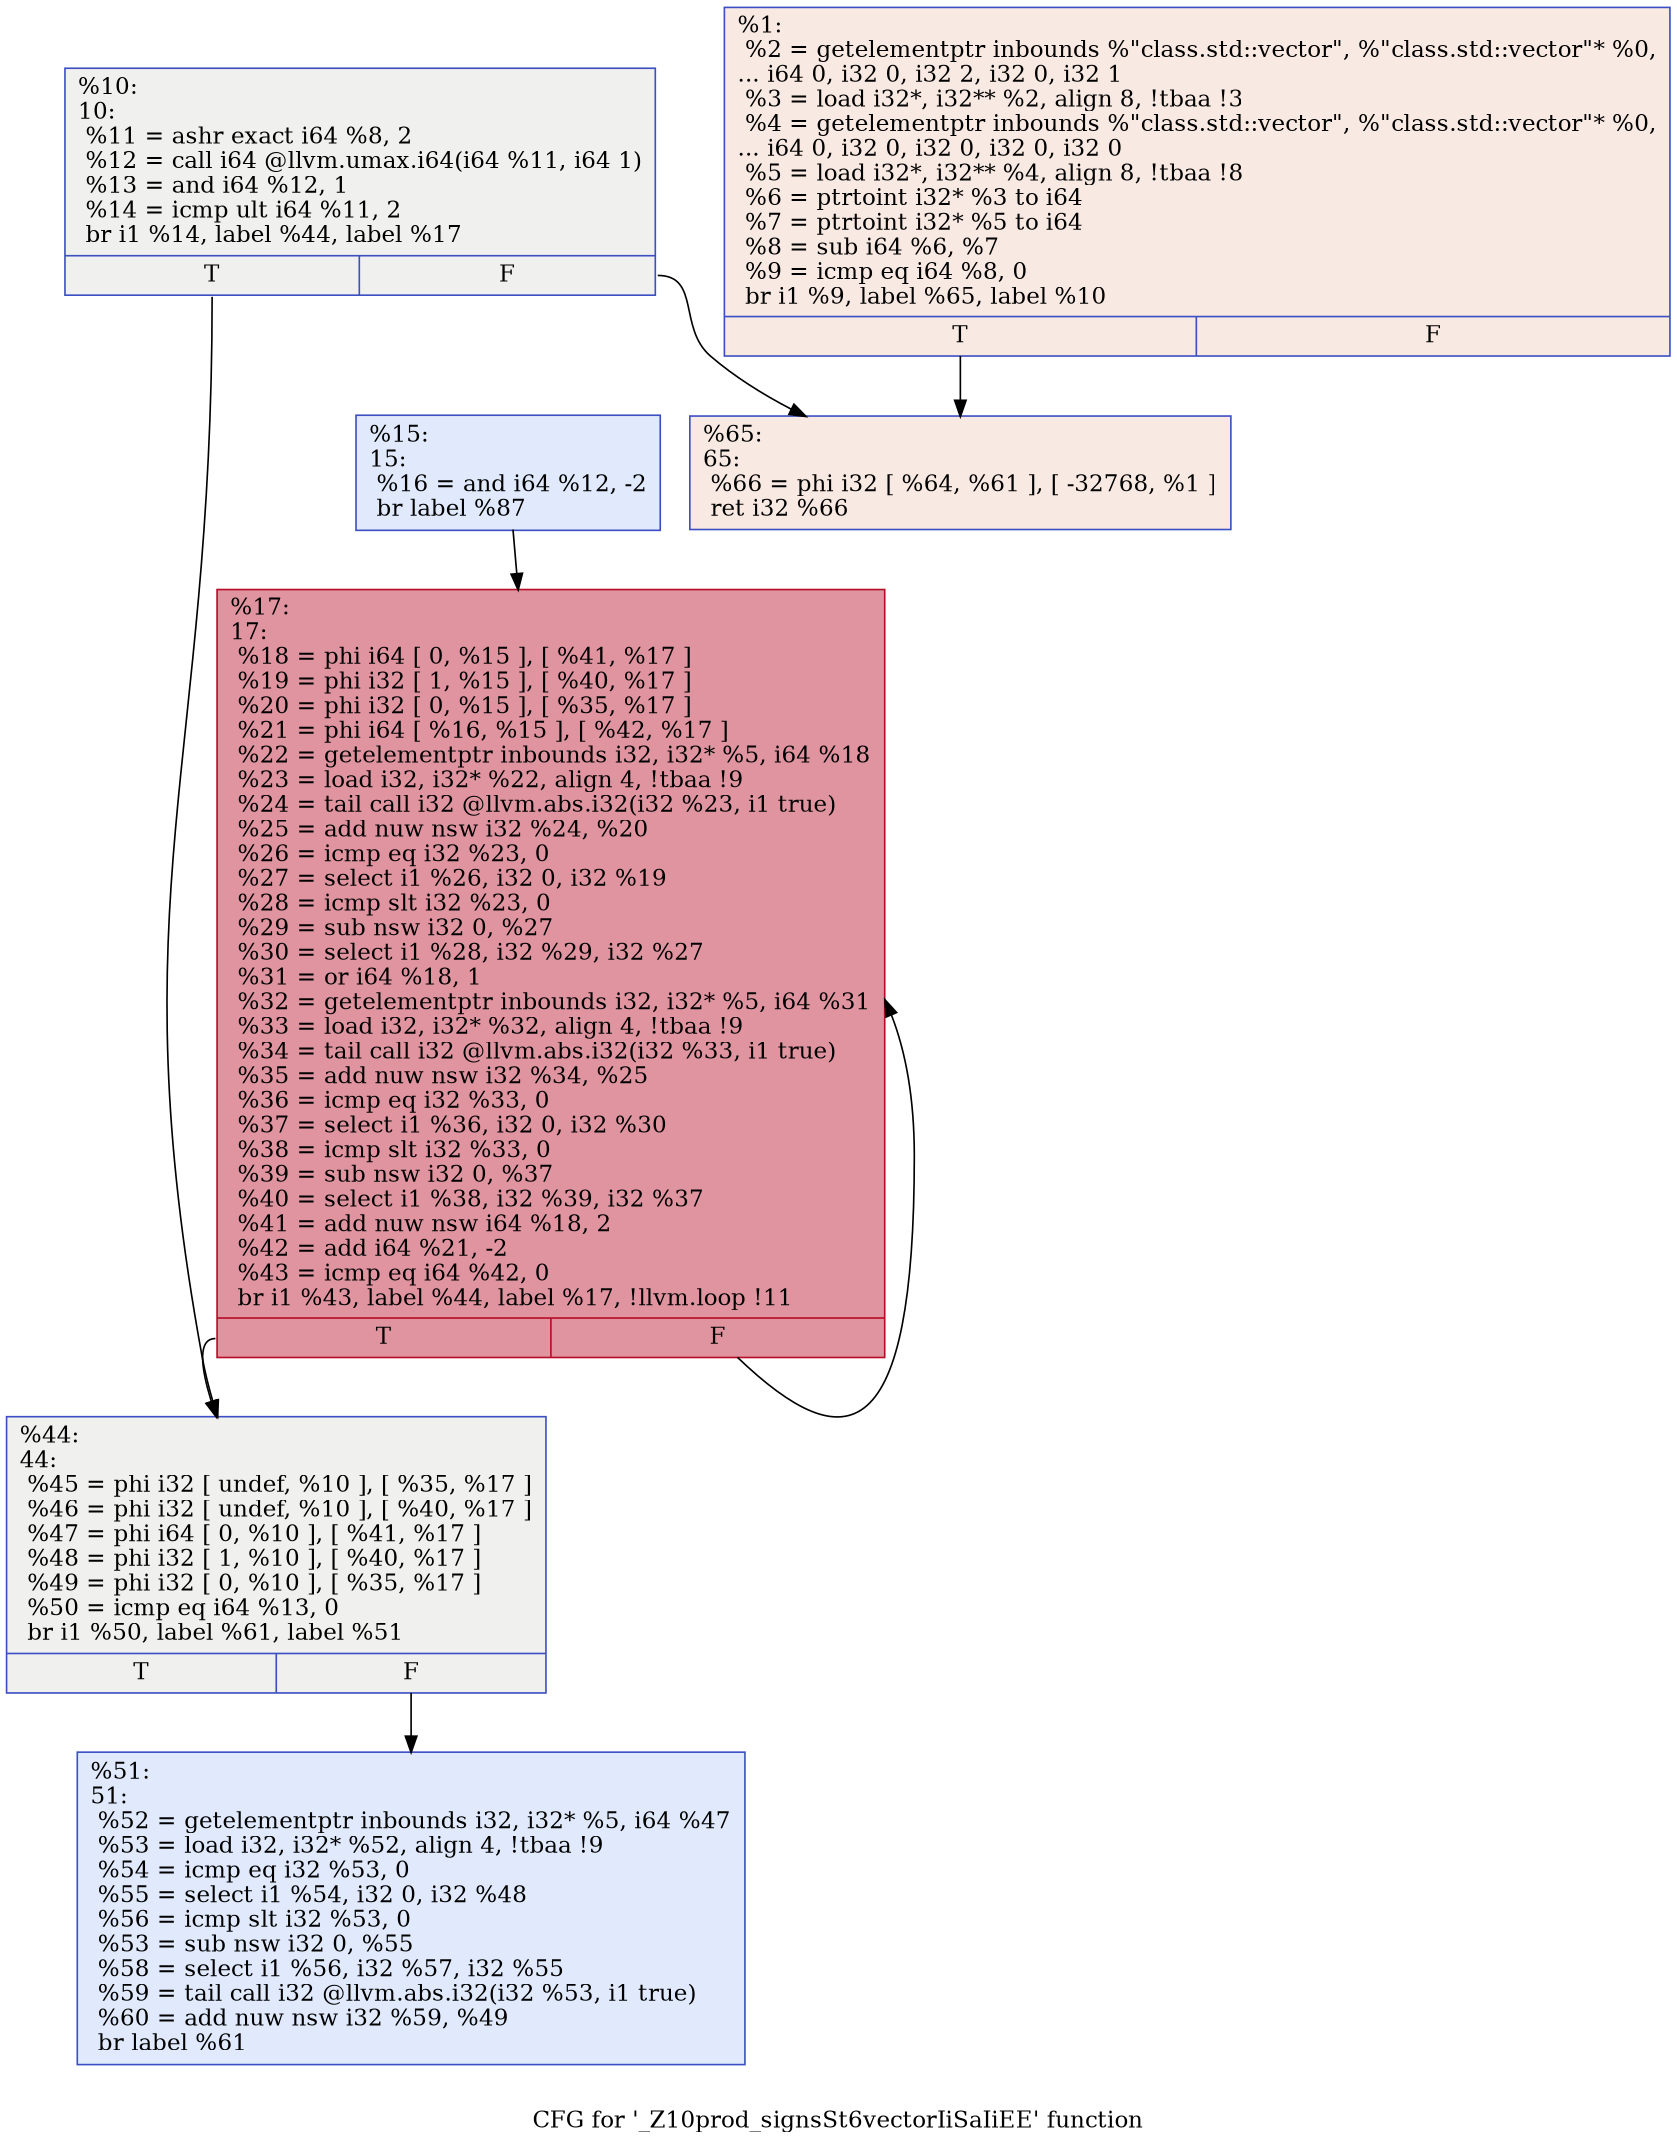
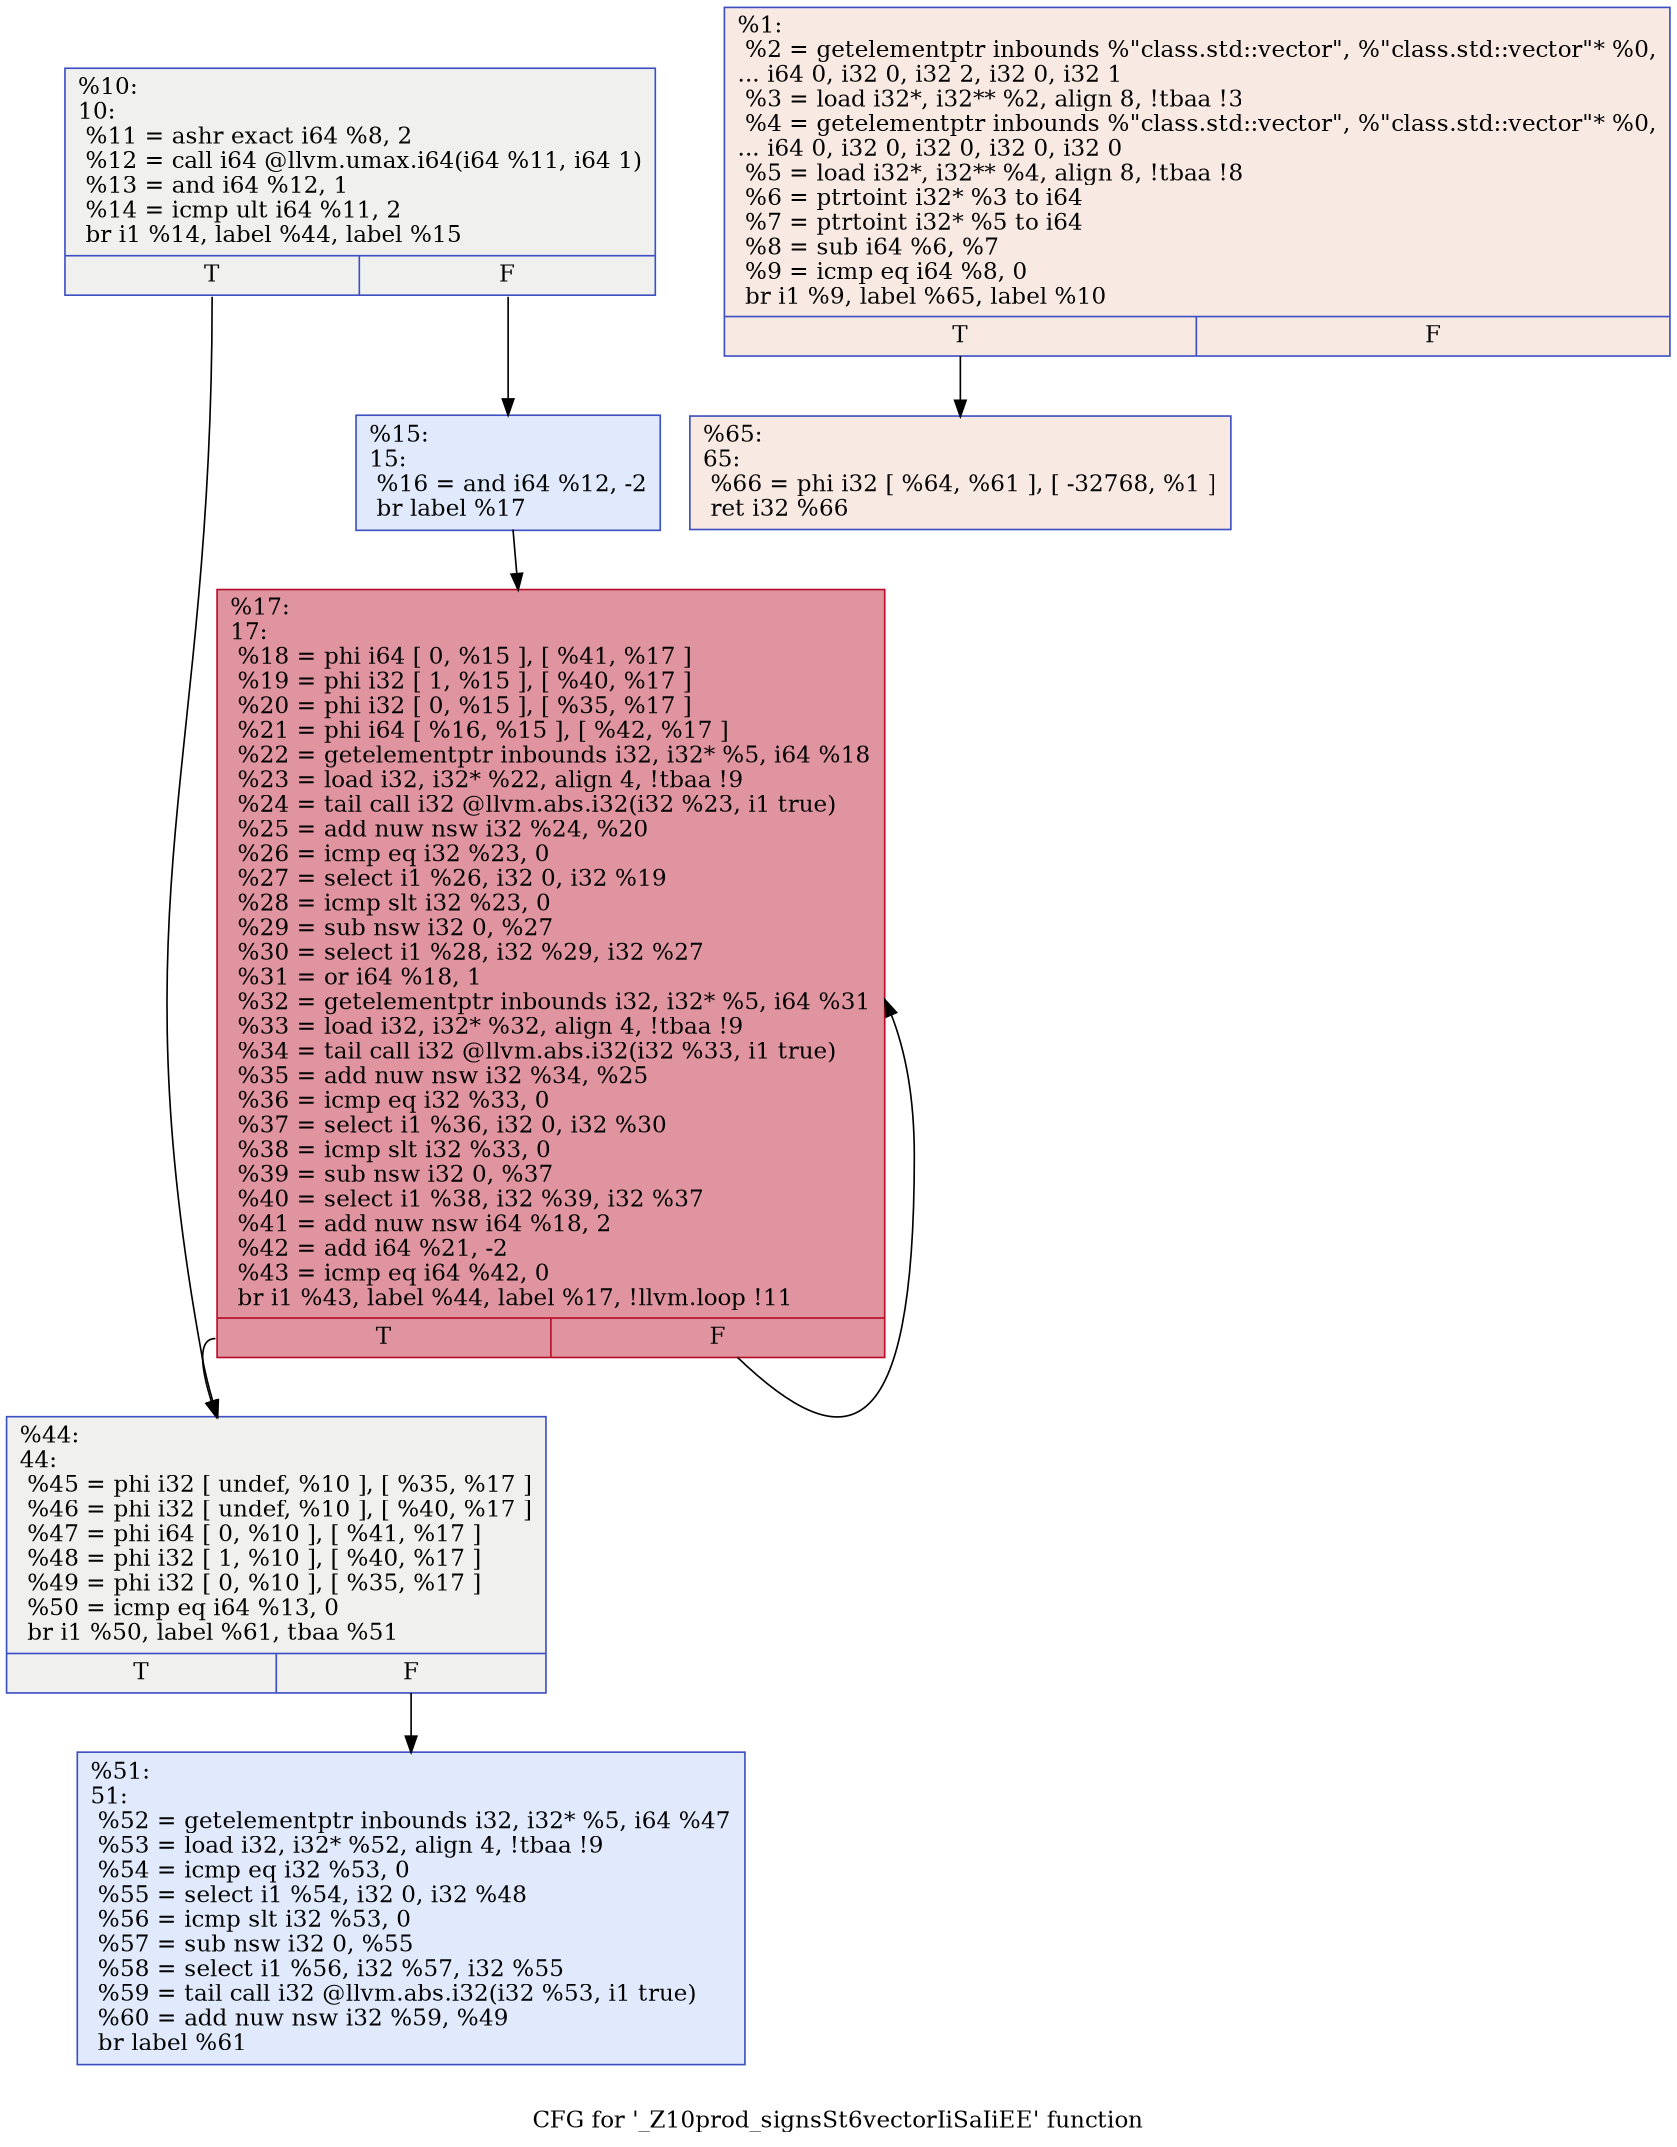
(271, 235) -> (271, 235)
(708, 353) -> (508, 348)
(448, 509) -> (448, 509)
(212, 1633) -> (210, 1633)
(252, 1945) -> (252, 1945)
